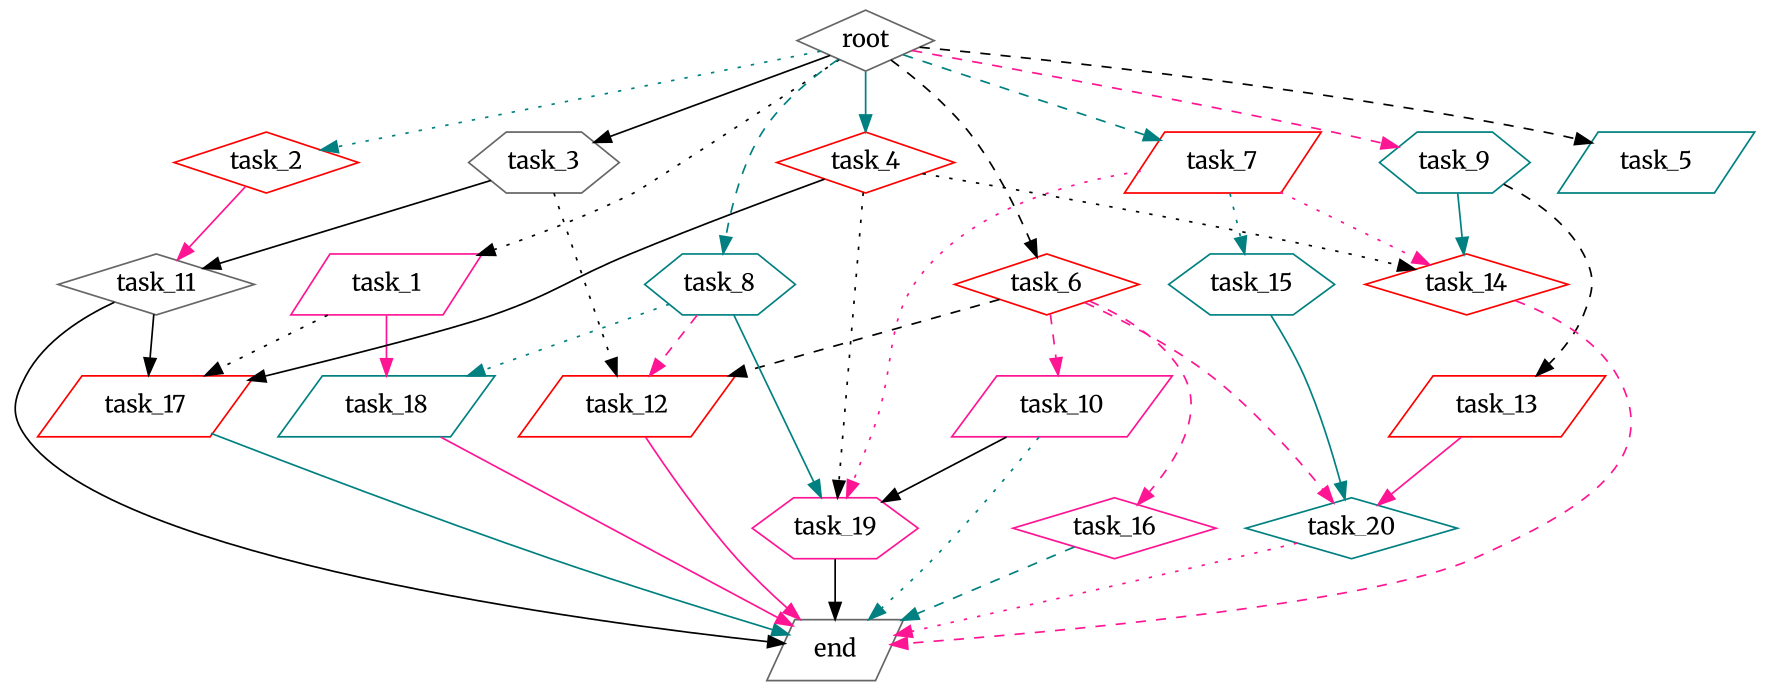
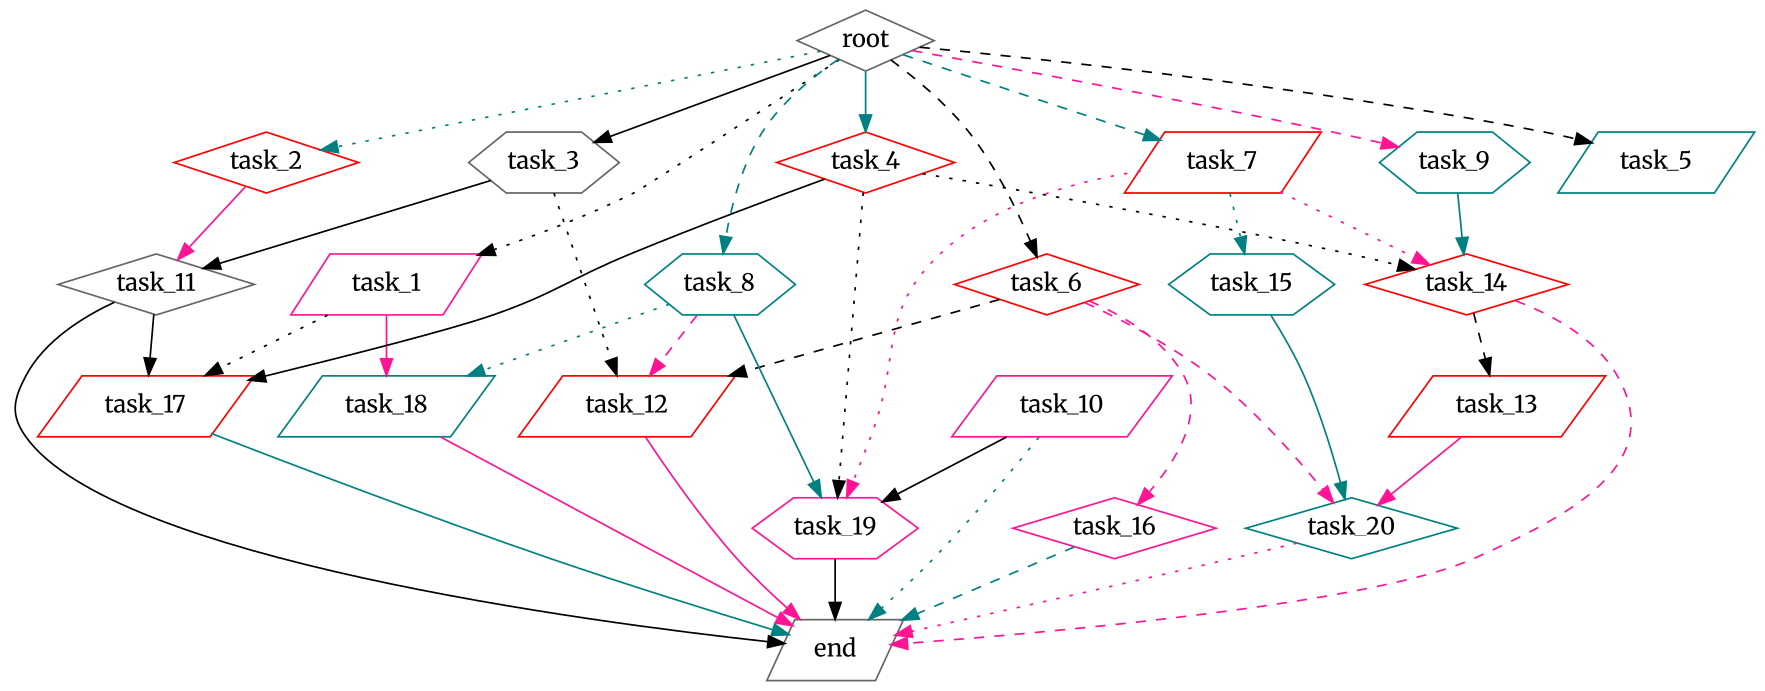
(1587, 261) -> (1479, 336)
(1053, 336) -> none
